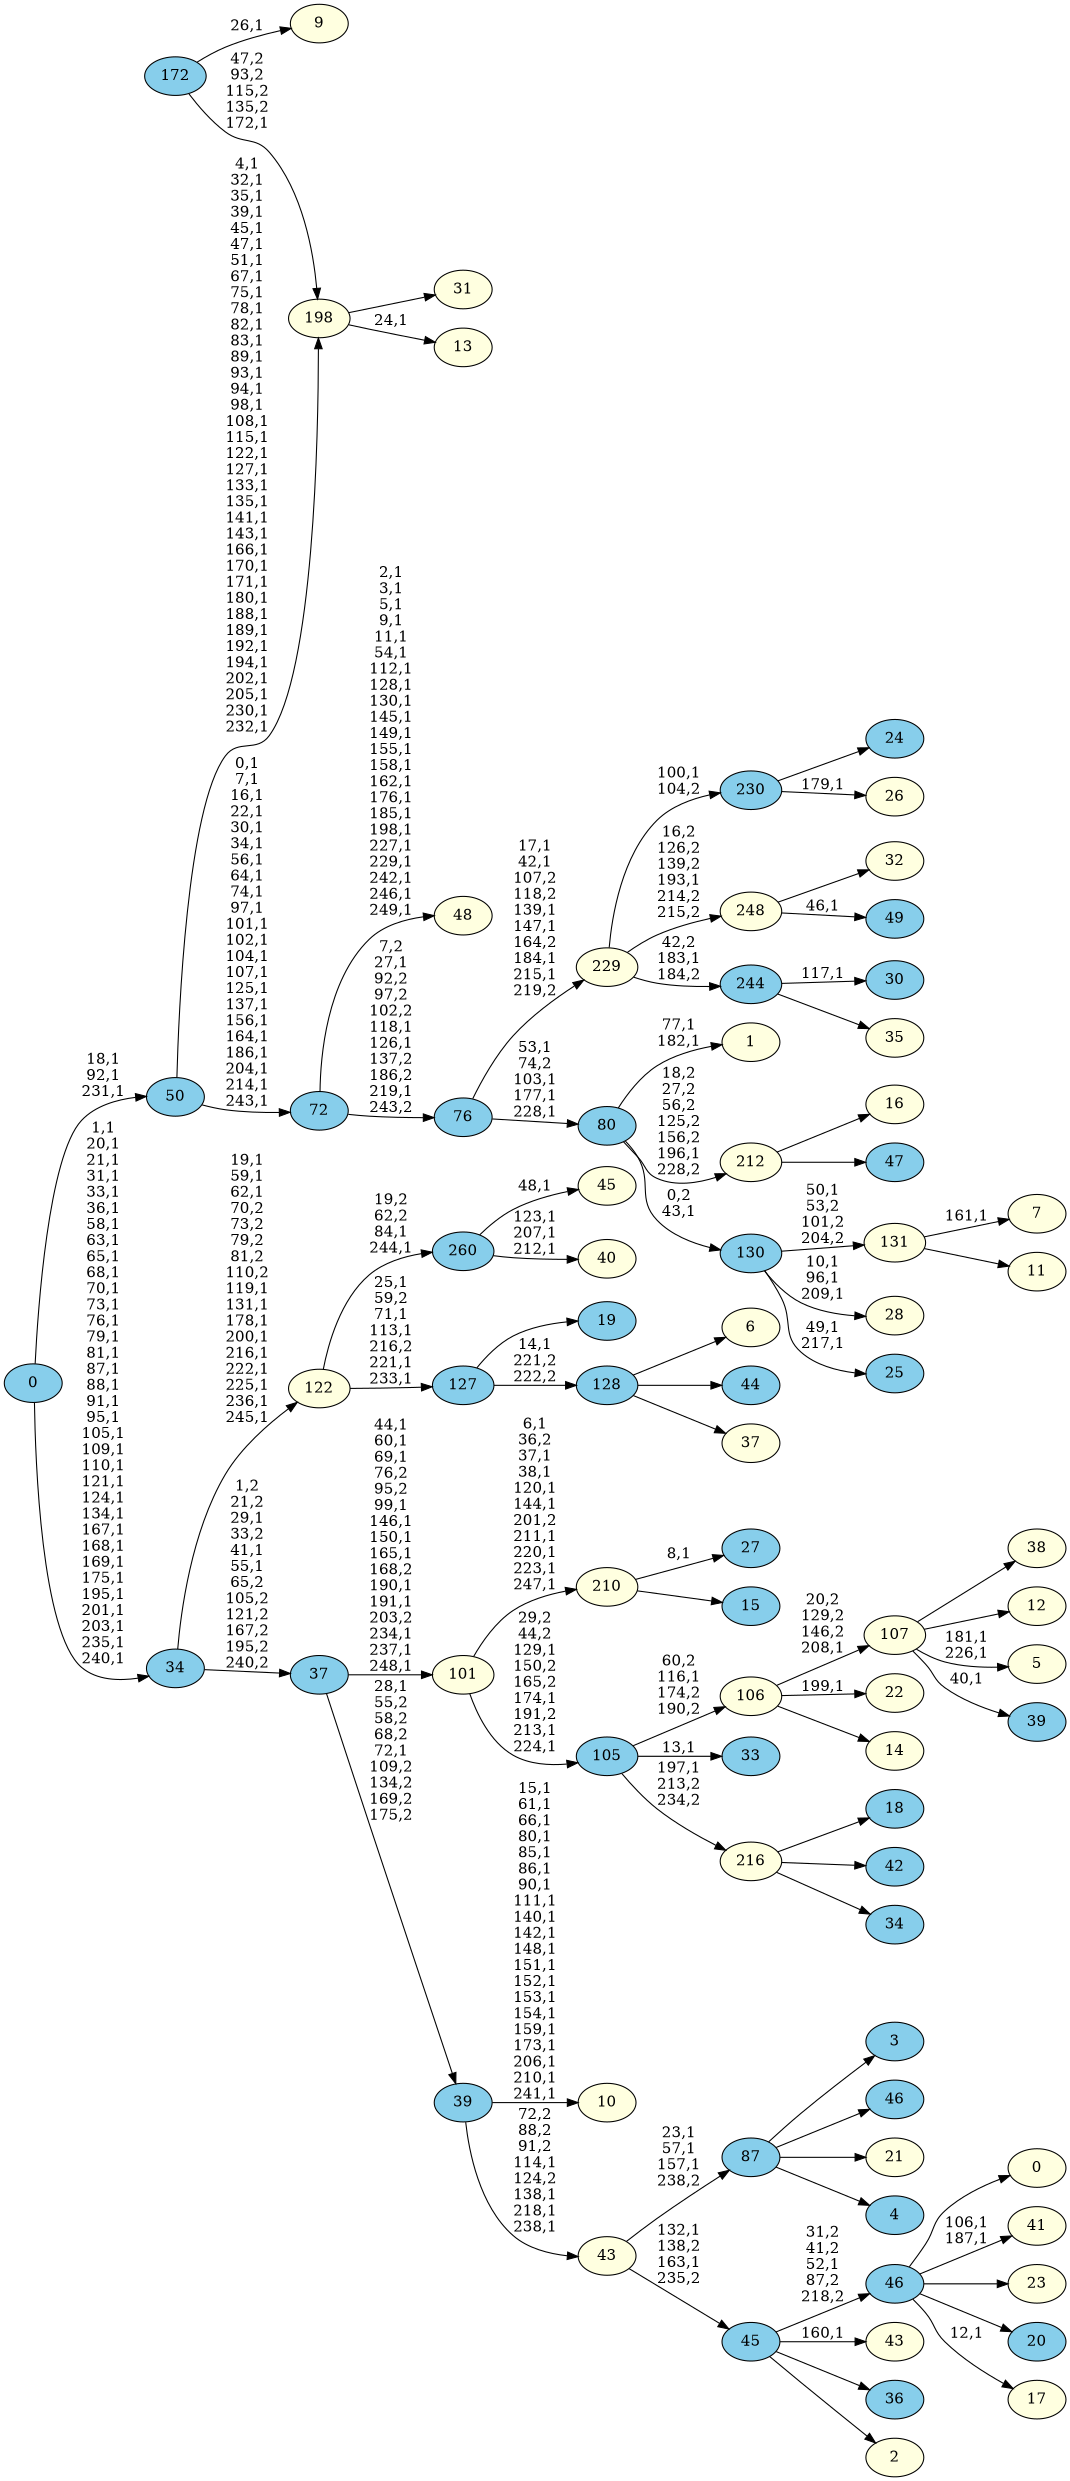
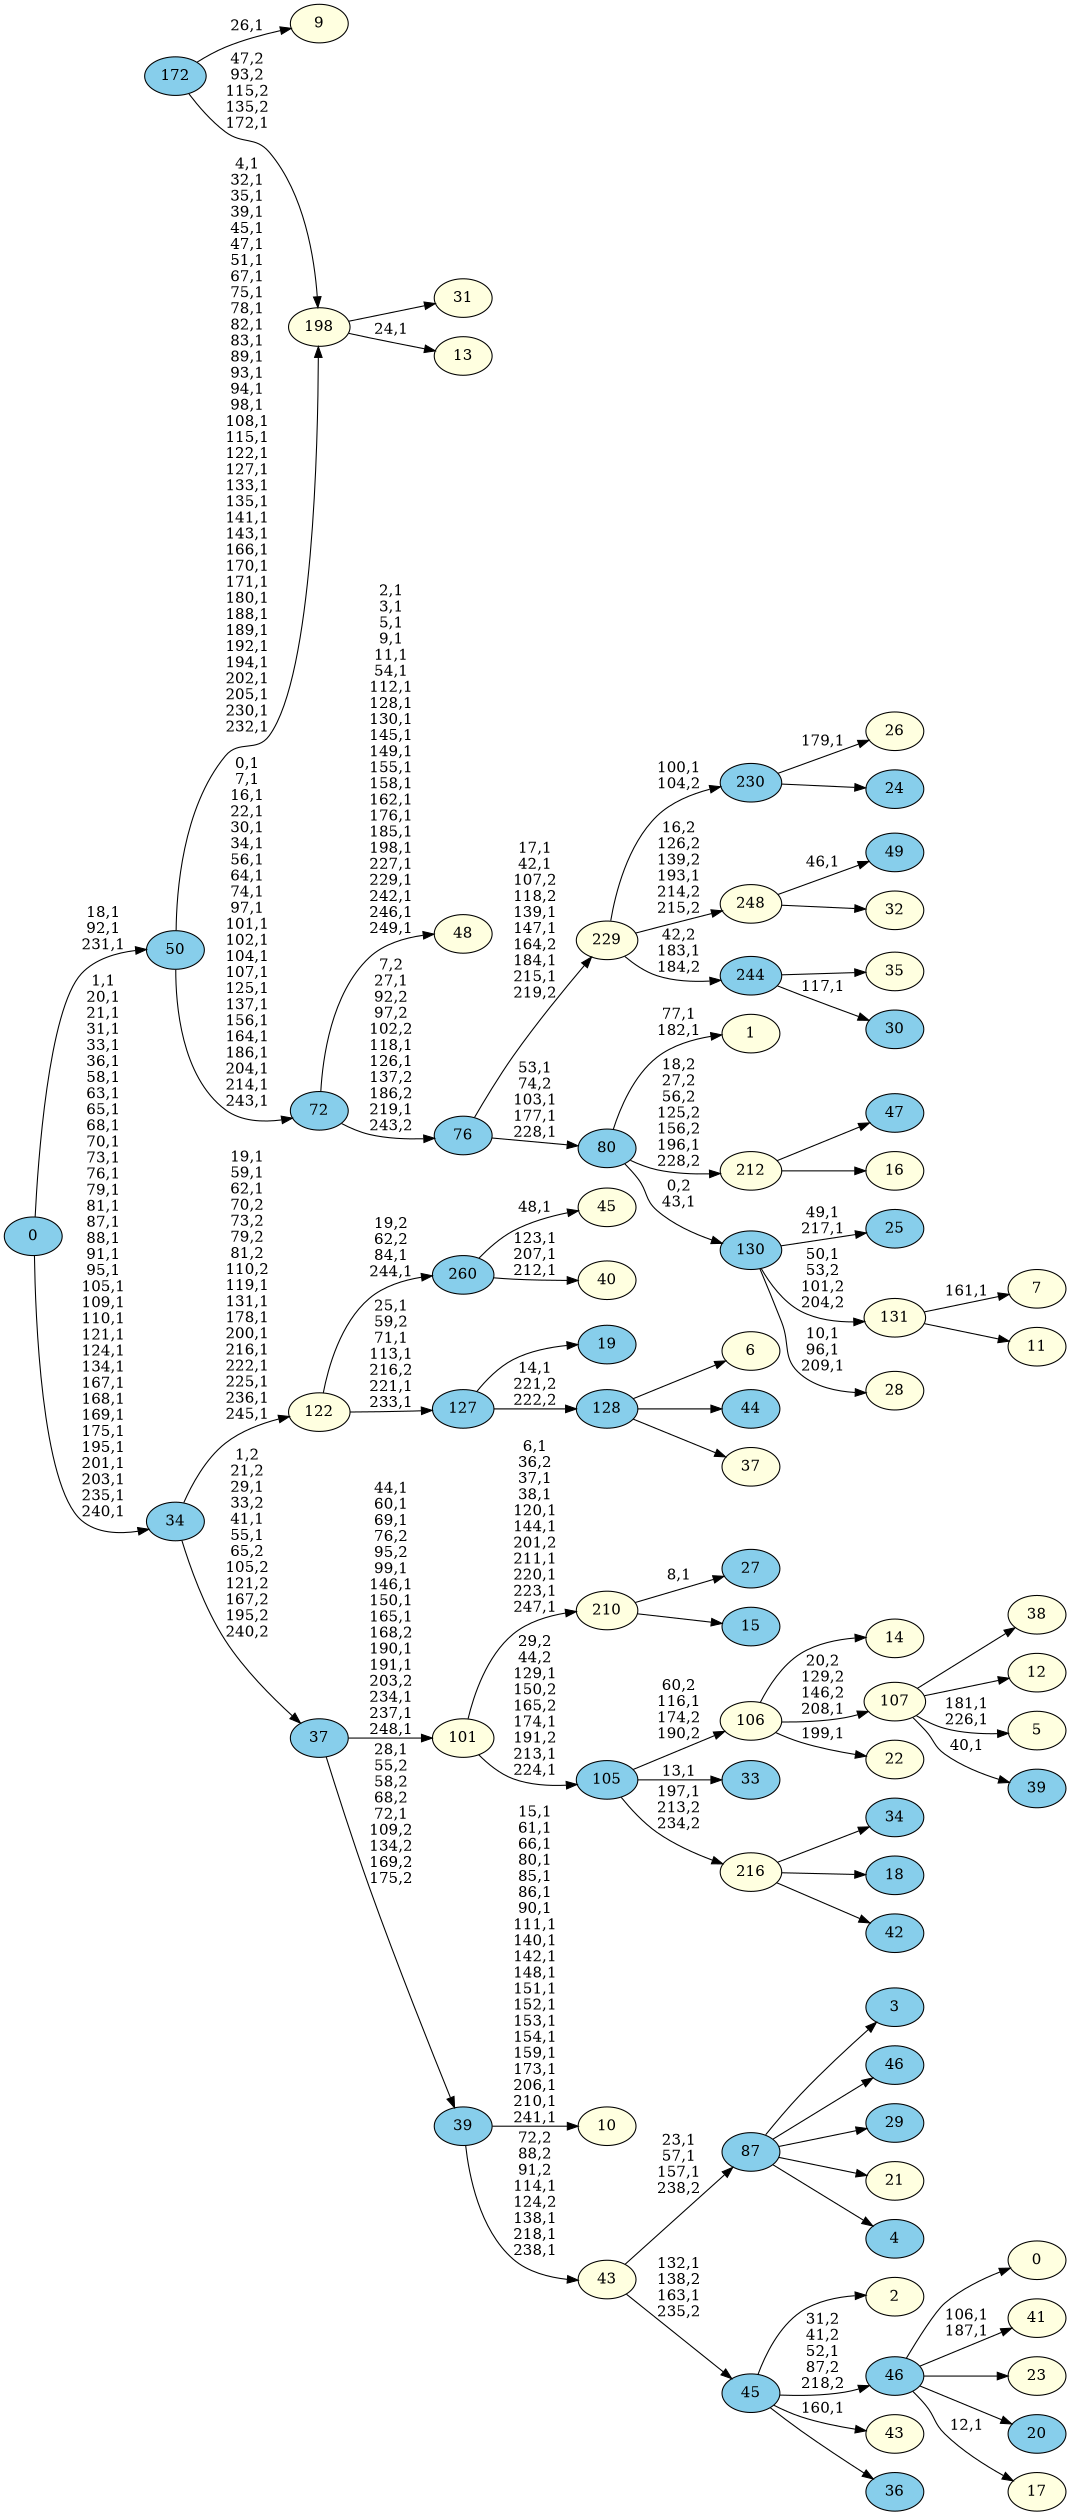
none -> (895, 2123)
